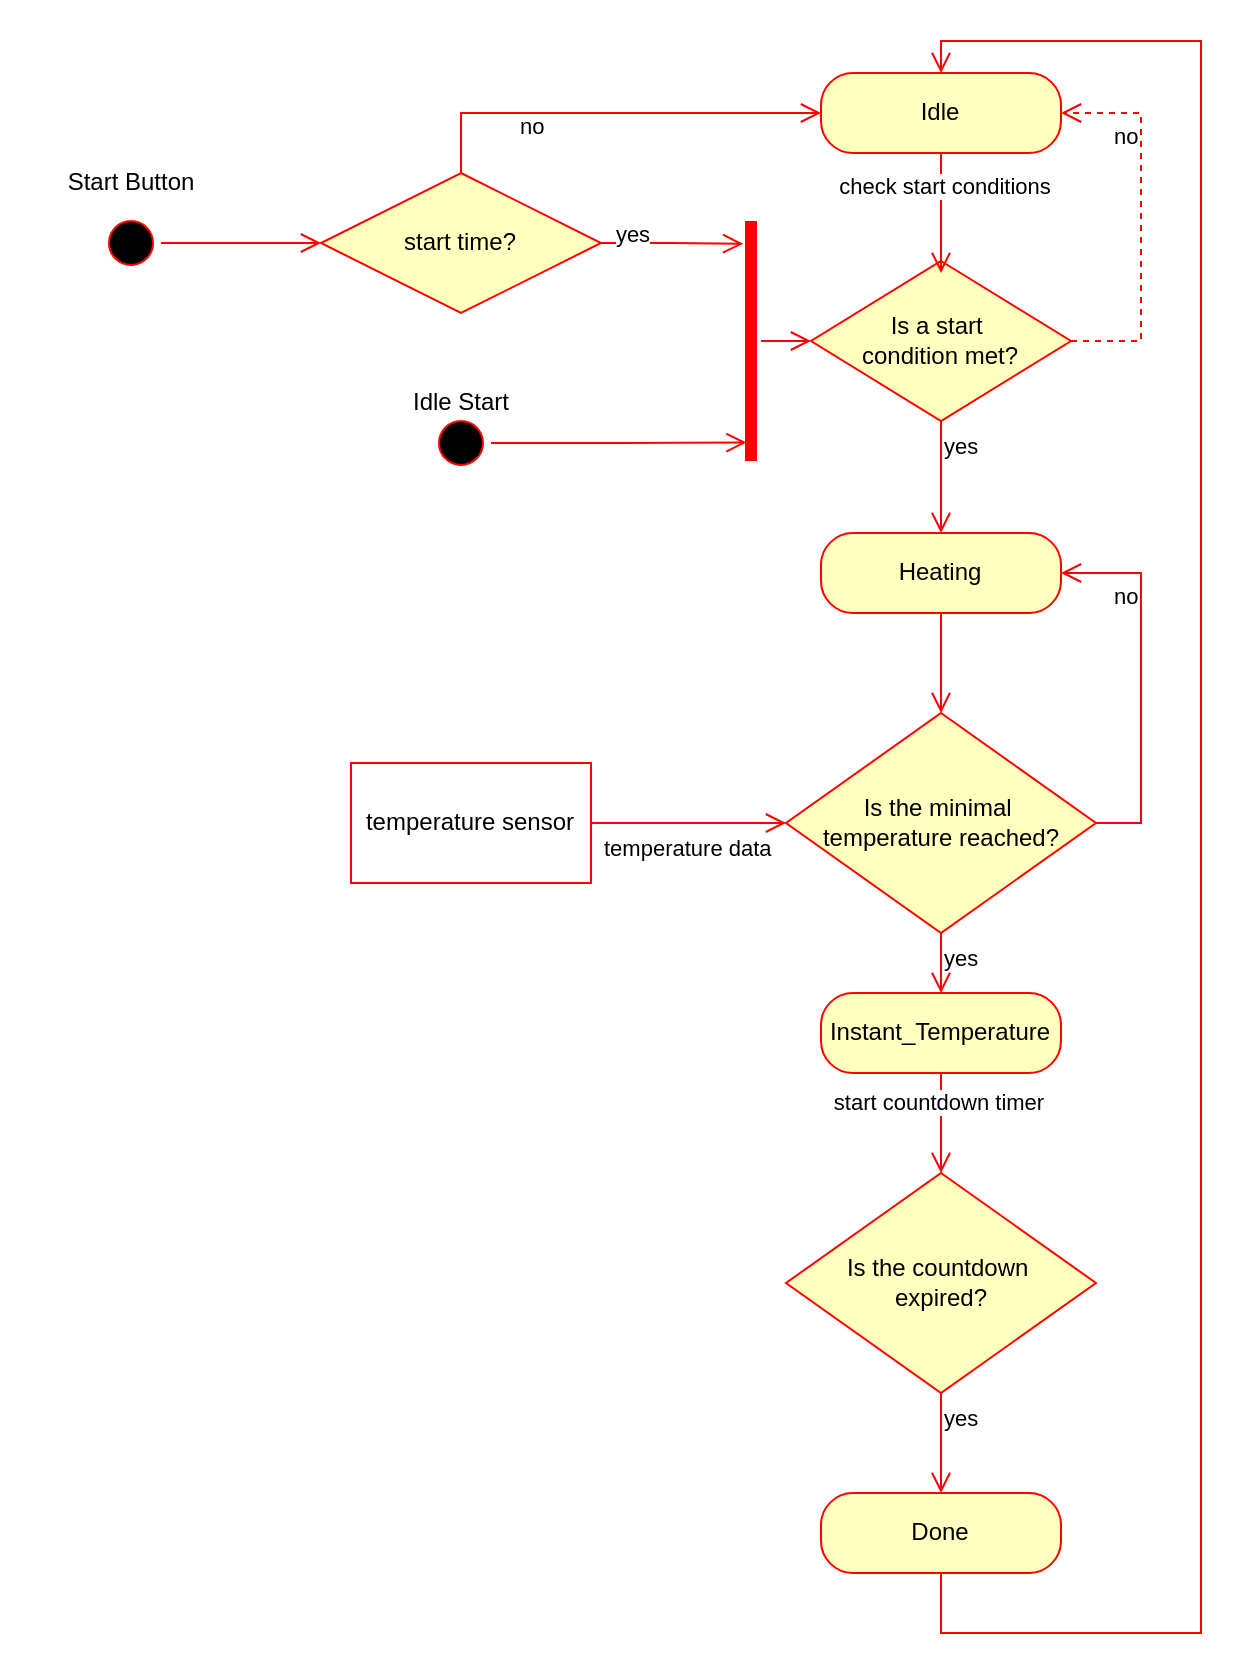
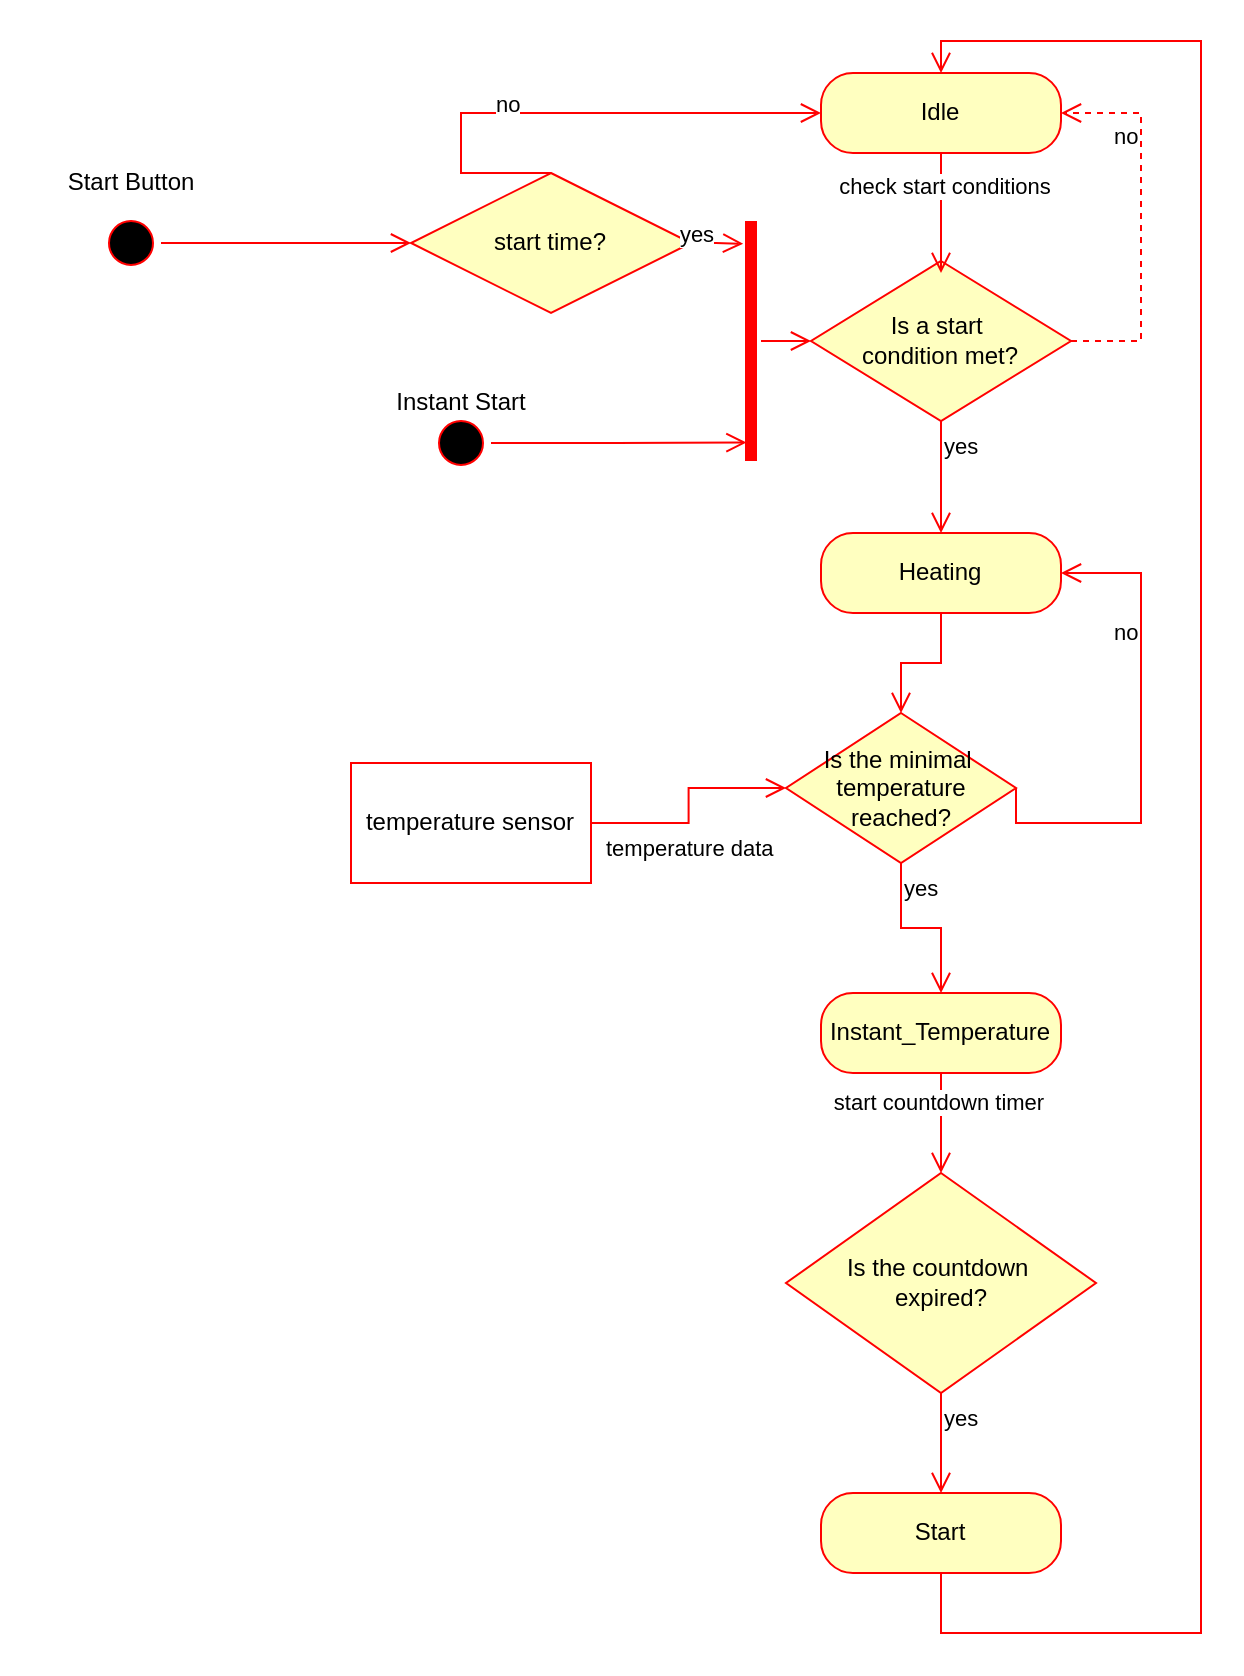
(461, 243) -> (551, 243)
(462, 403) -> (462, 403)
(941, 823) -> (901, 788)
(941, 1533) -> (941, 1533)
